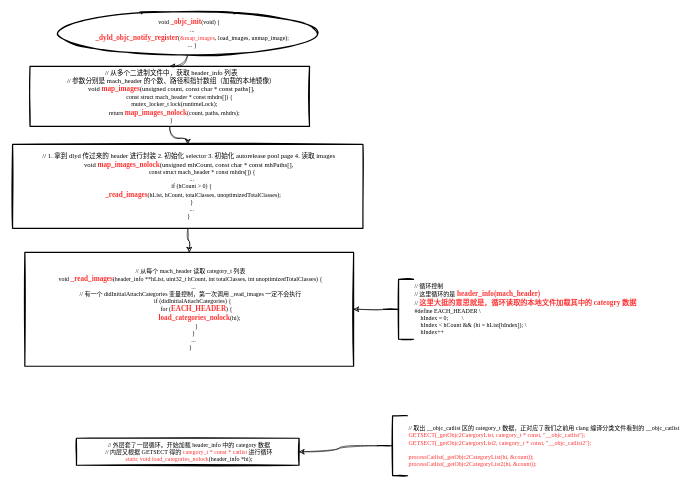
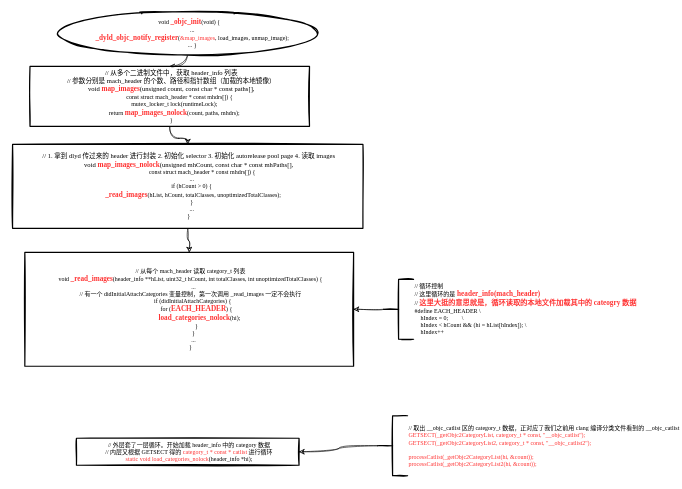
(186, 62) -> (184, 63)
